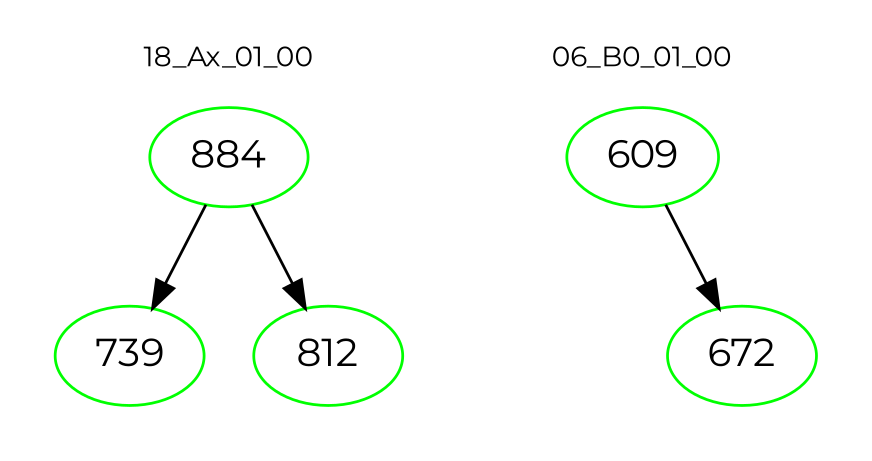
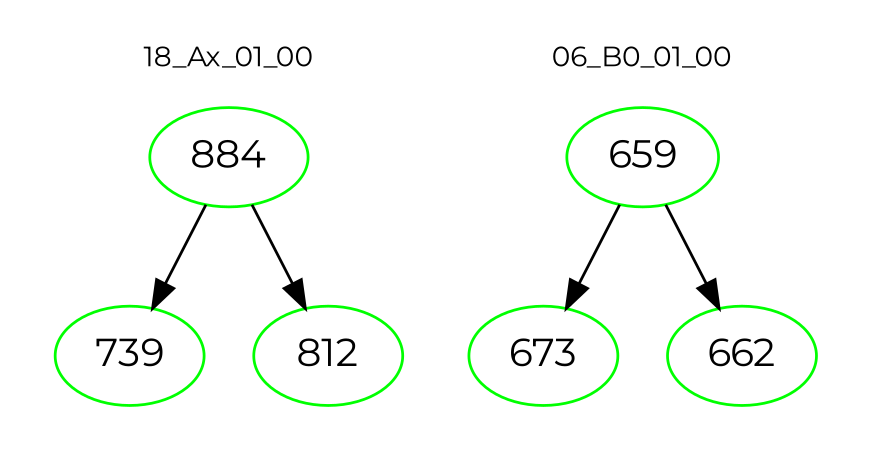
(643, 157) -> (643, 157)
none -> (543, 356)
(742, 356) -> (742, 356)
